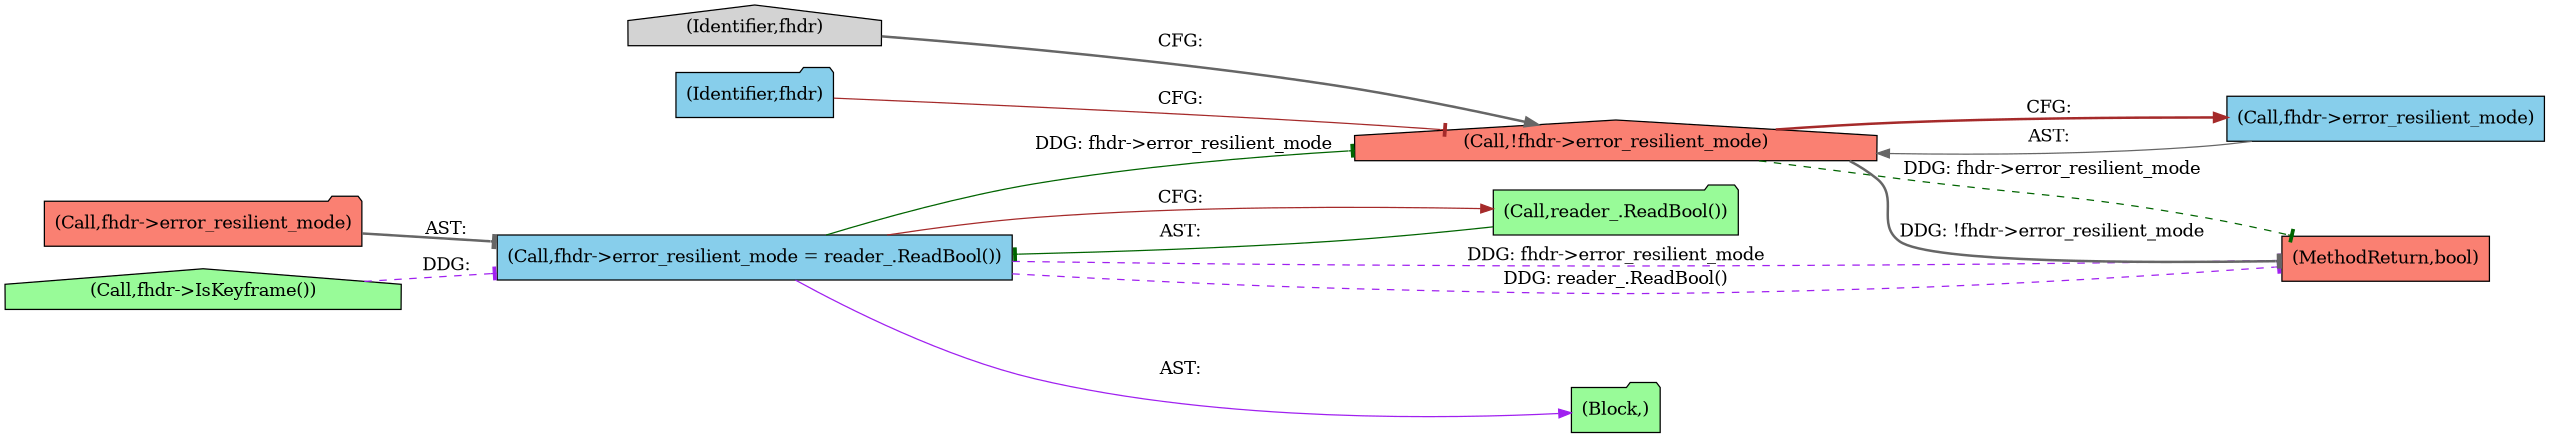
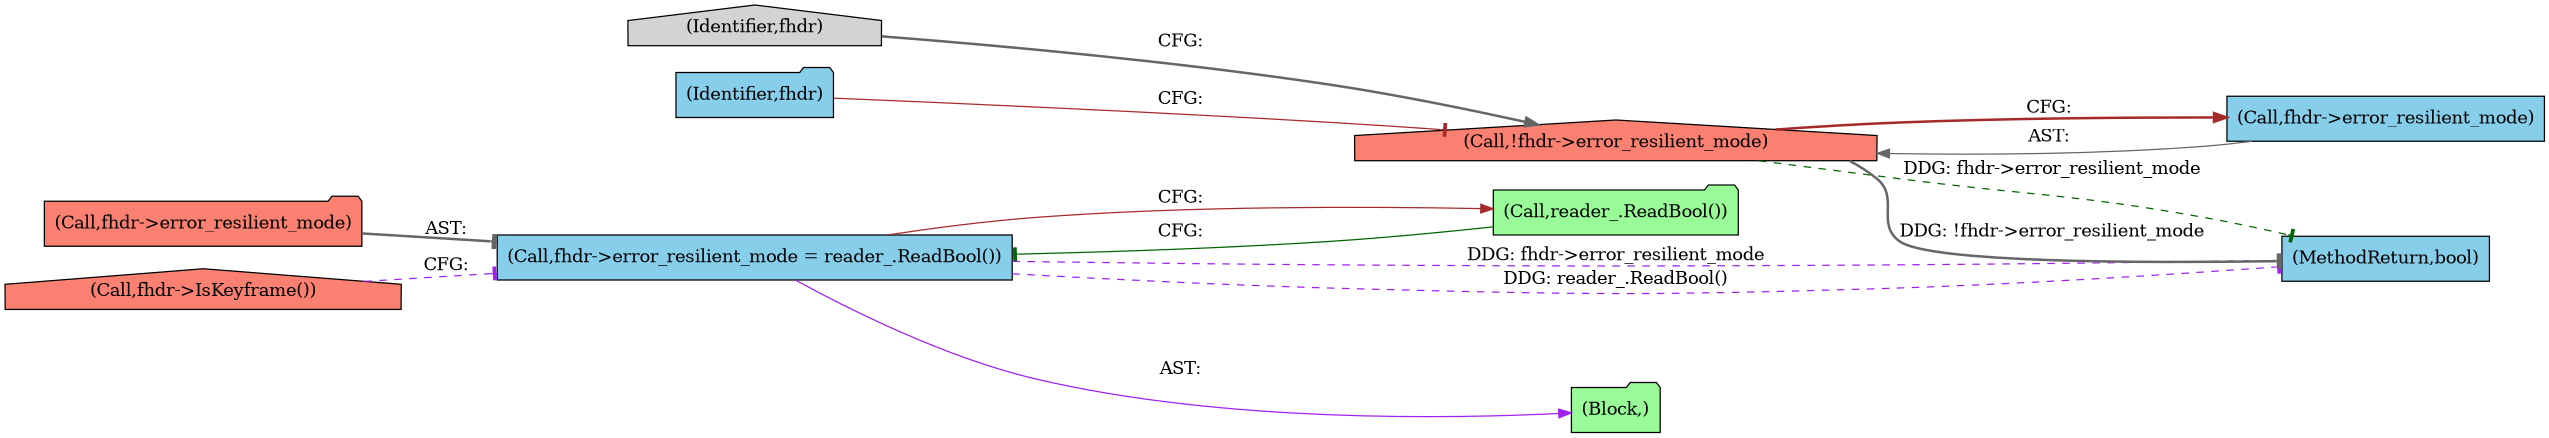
(1085, 176) -> none
(1183, 232) -> (1183, 232)
(2386, 259) -> (2386, 259)
(449, 266) -> (449, 266)
(203, 291) -> (203, 291)
